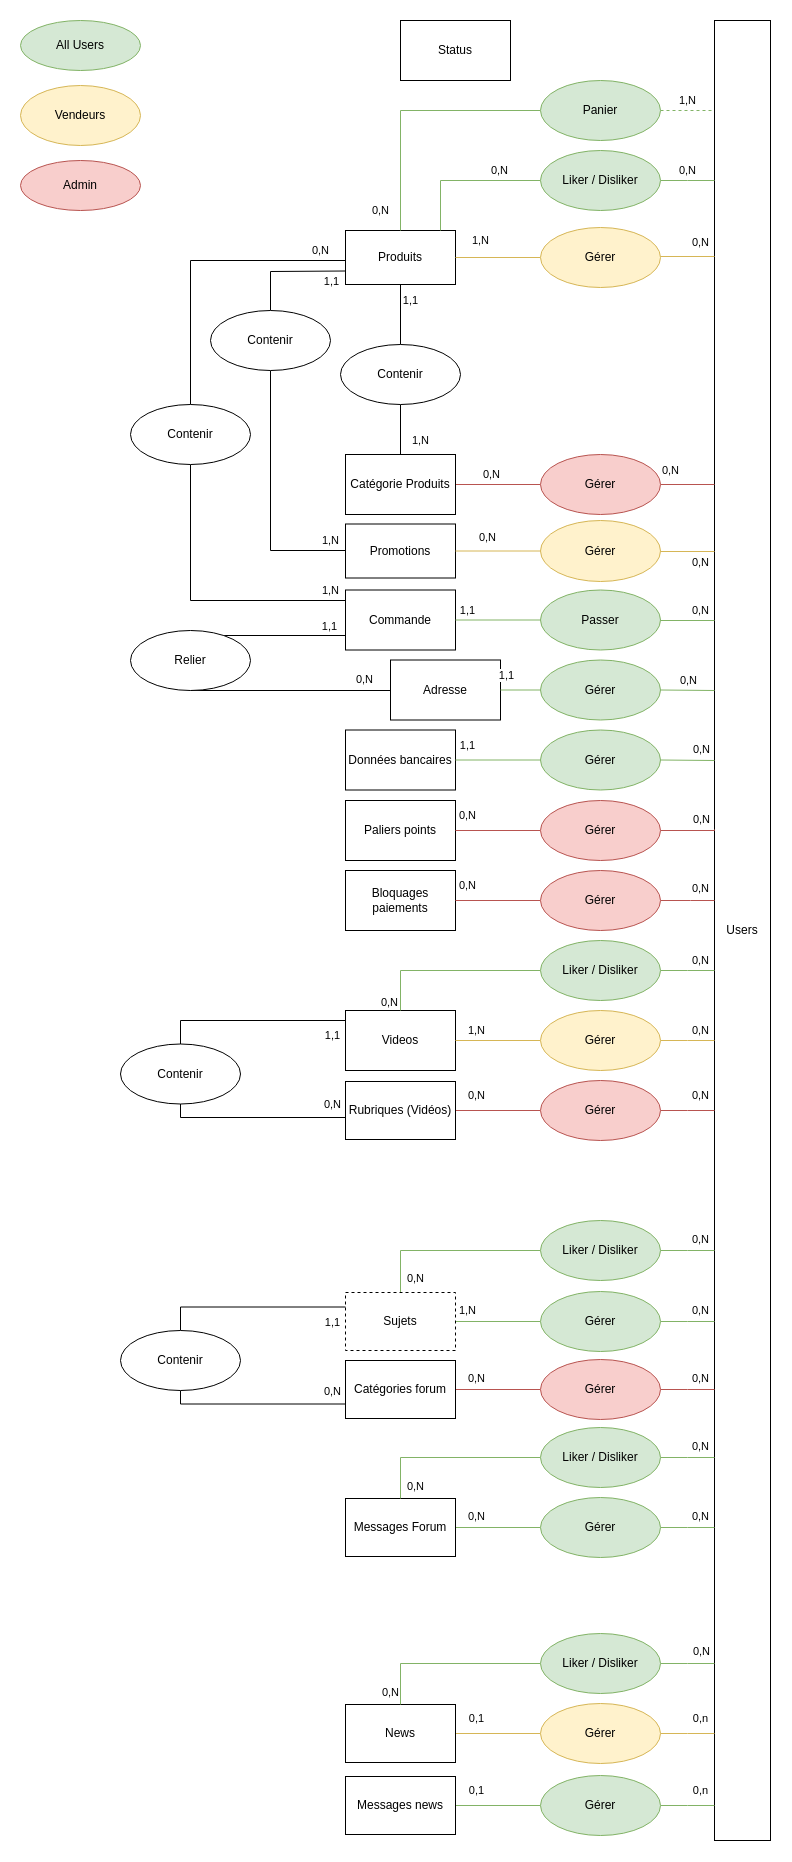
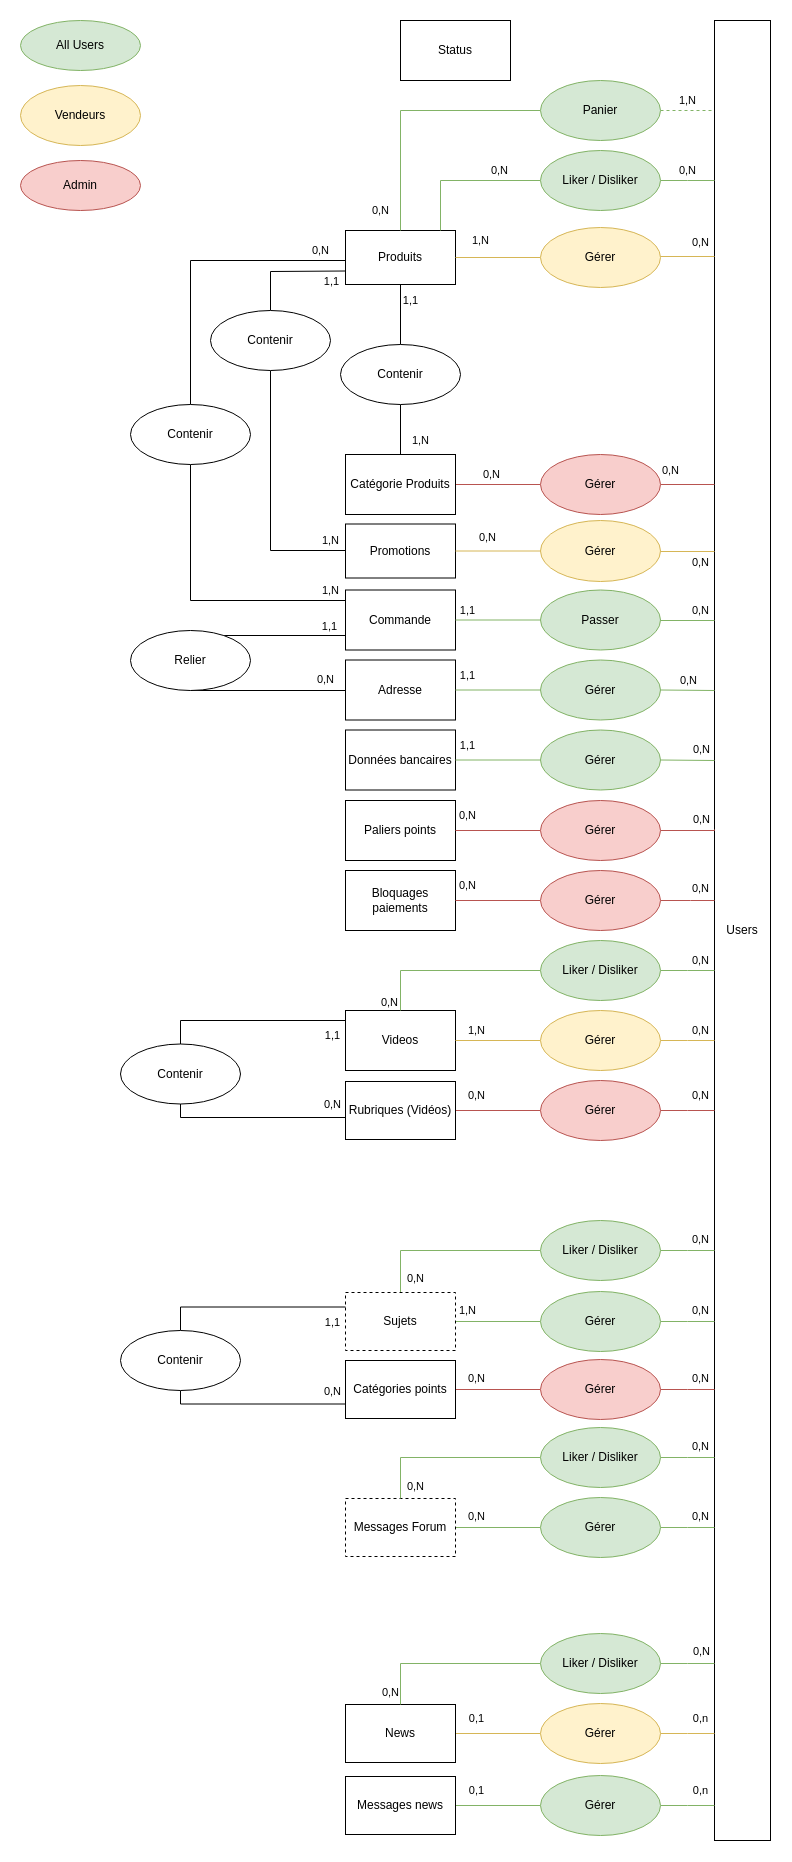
(446, 690) -> (401, 690)
(401, 1390) -> (401, 1390)
(401, 1528) -> (401, 1528)
